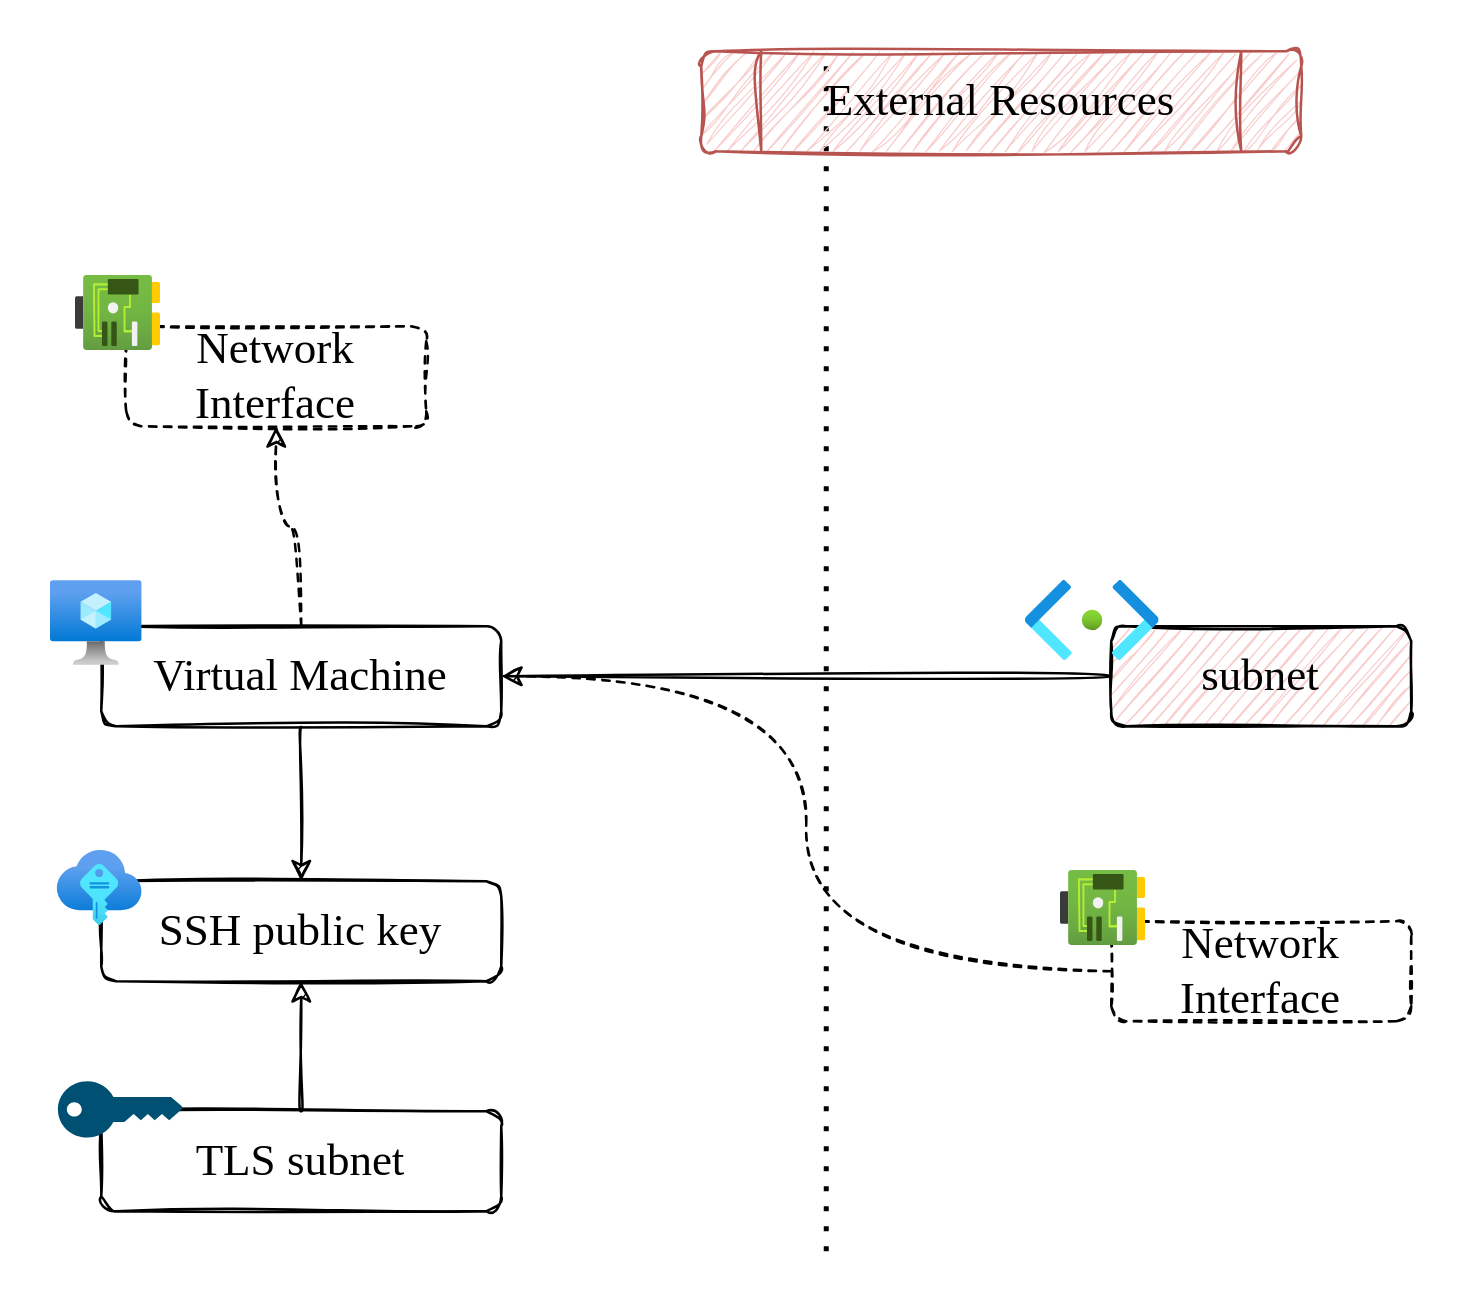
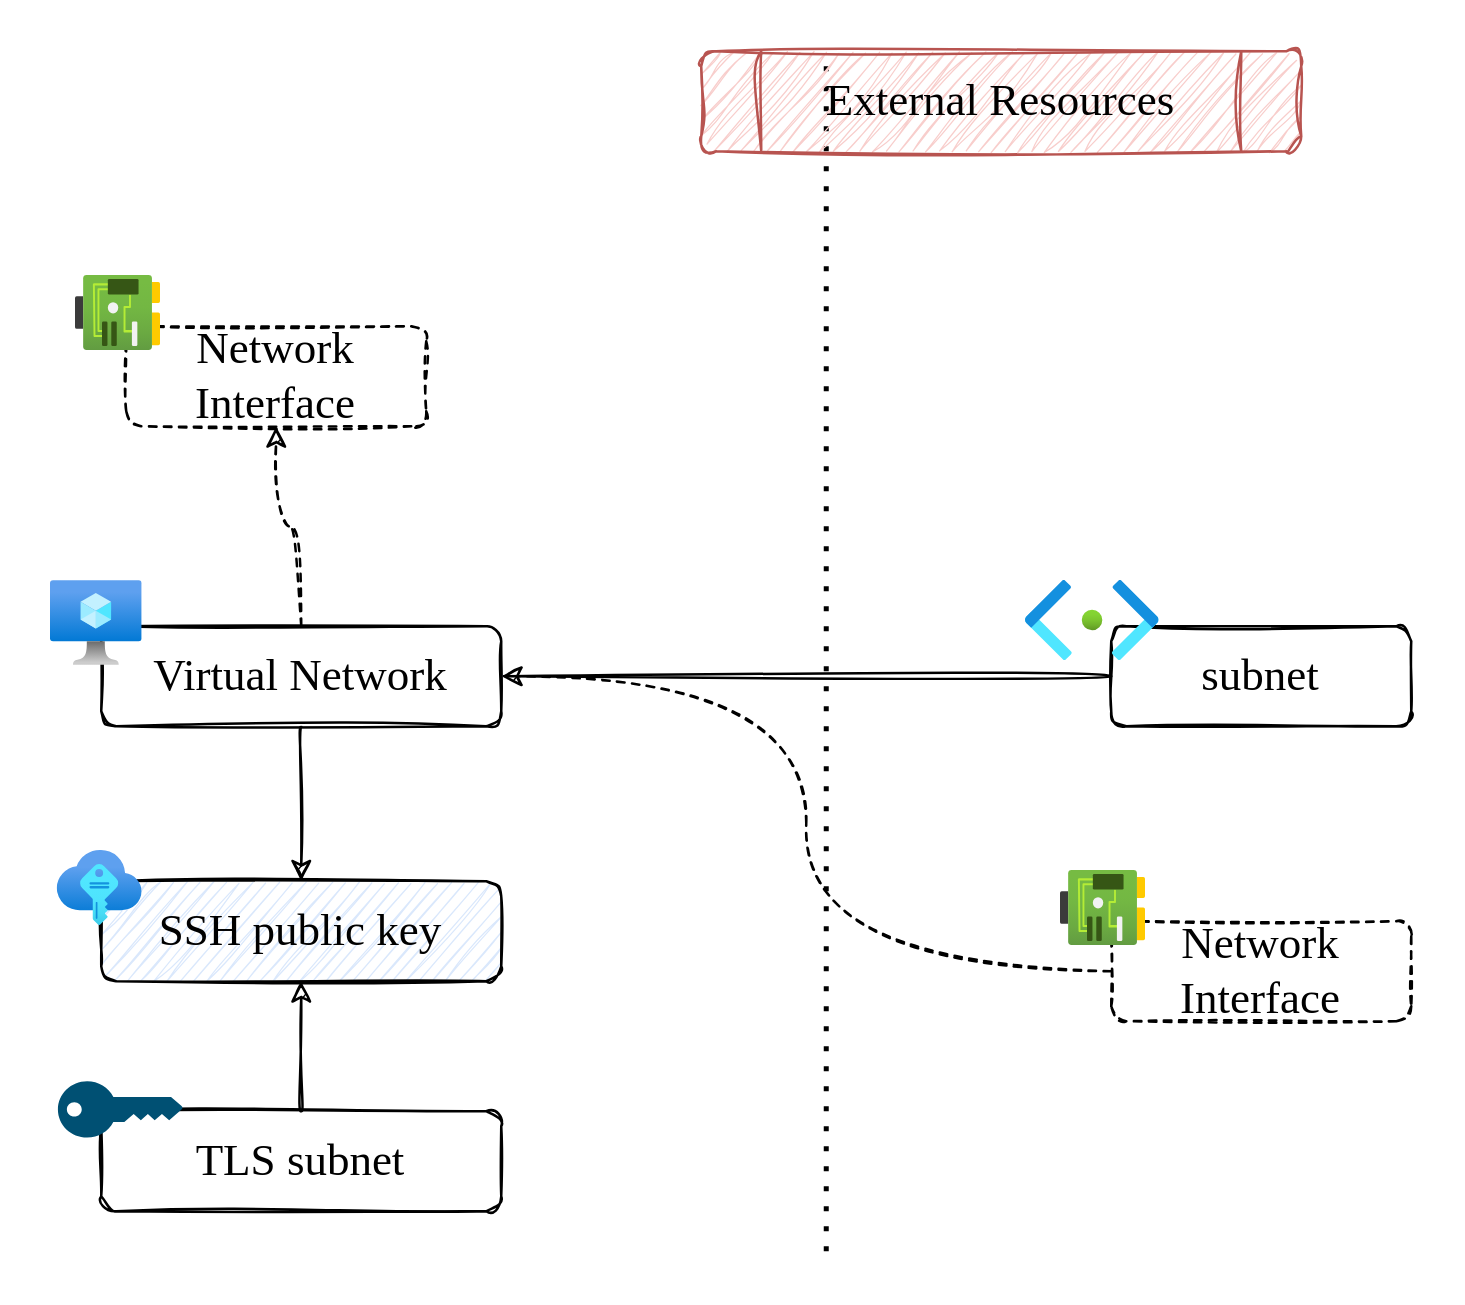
(301, 676) -> (301, 676)
(1261, 676) -> (1261, 676)
(301, 931) -> (301, 931)
